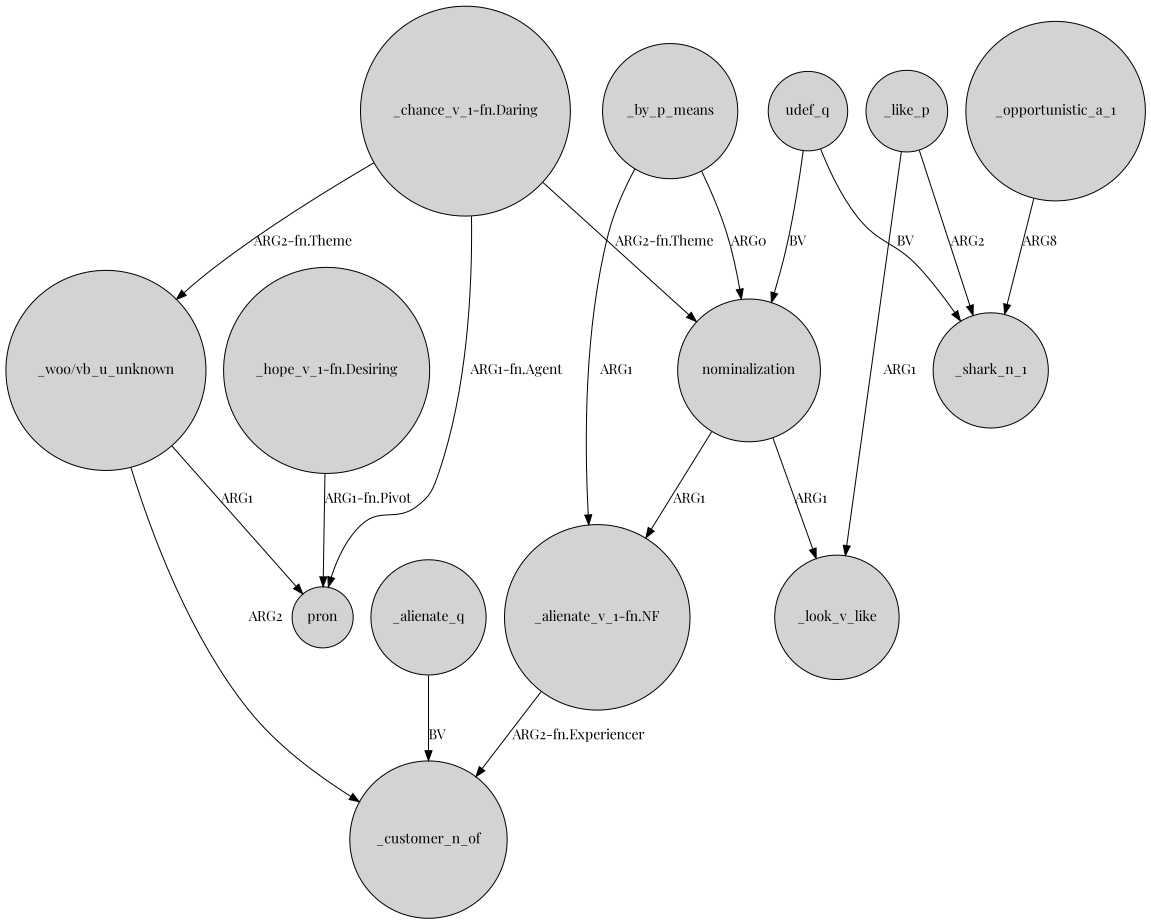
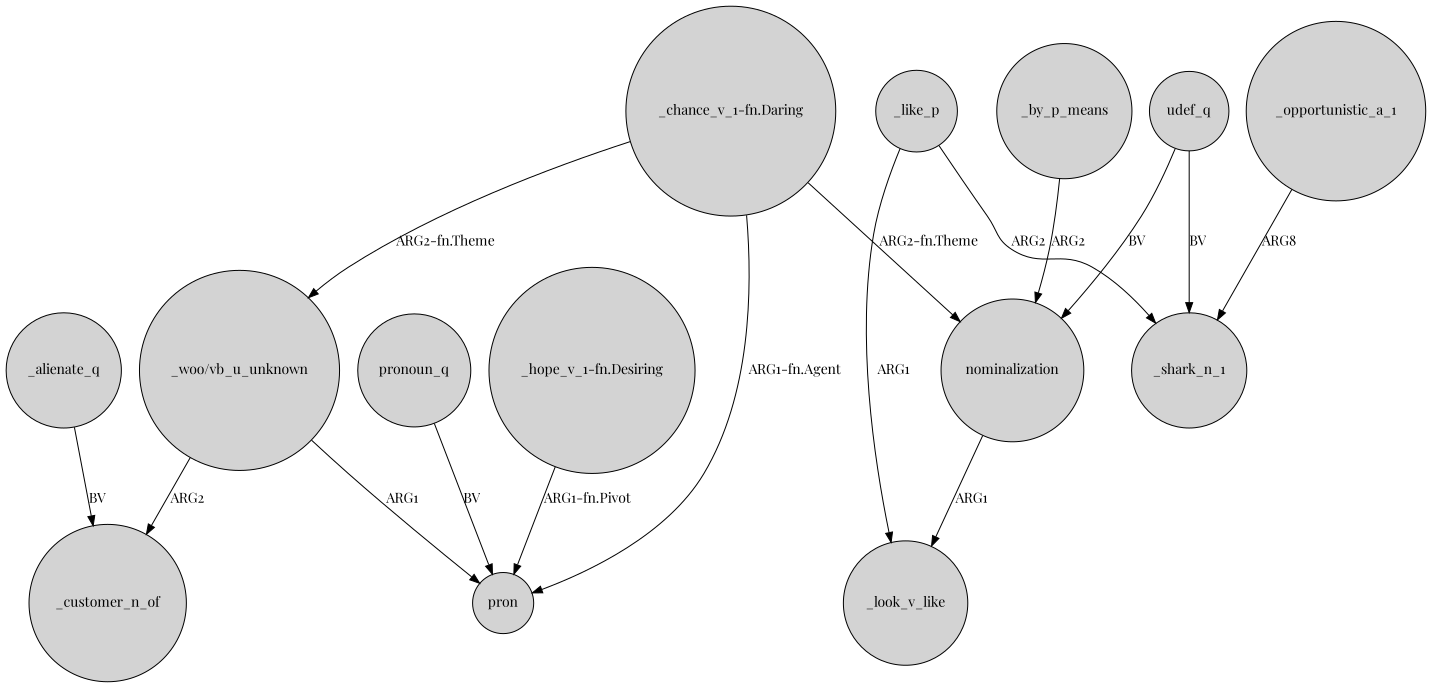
(749, 242) -> (1068, 242)
none -> (414, 370)
(597, 617) -> none
